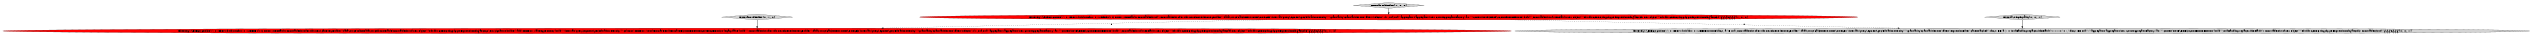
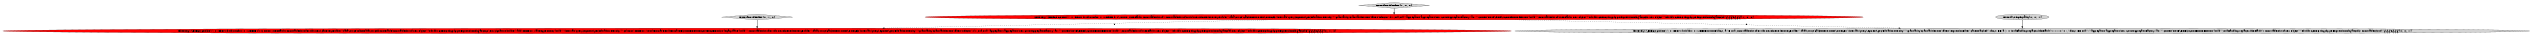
(2022, 17) -> (2022, 17)
